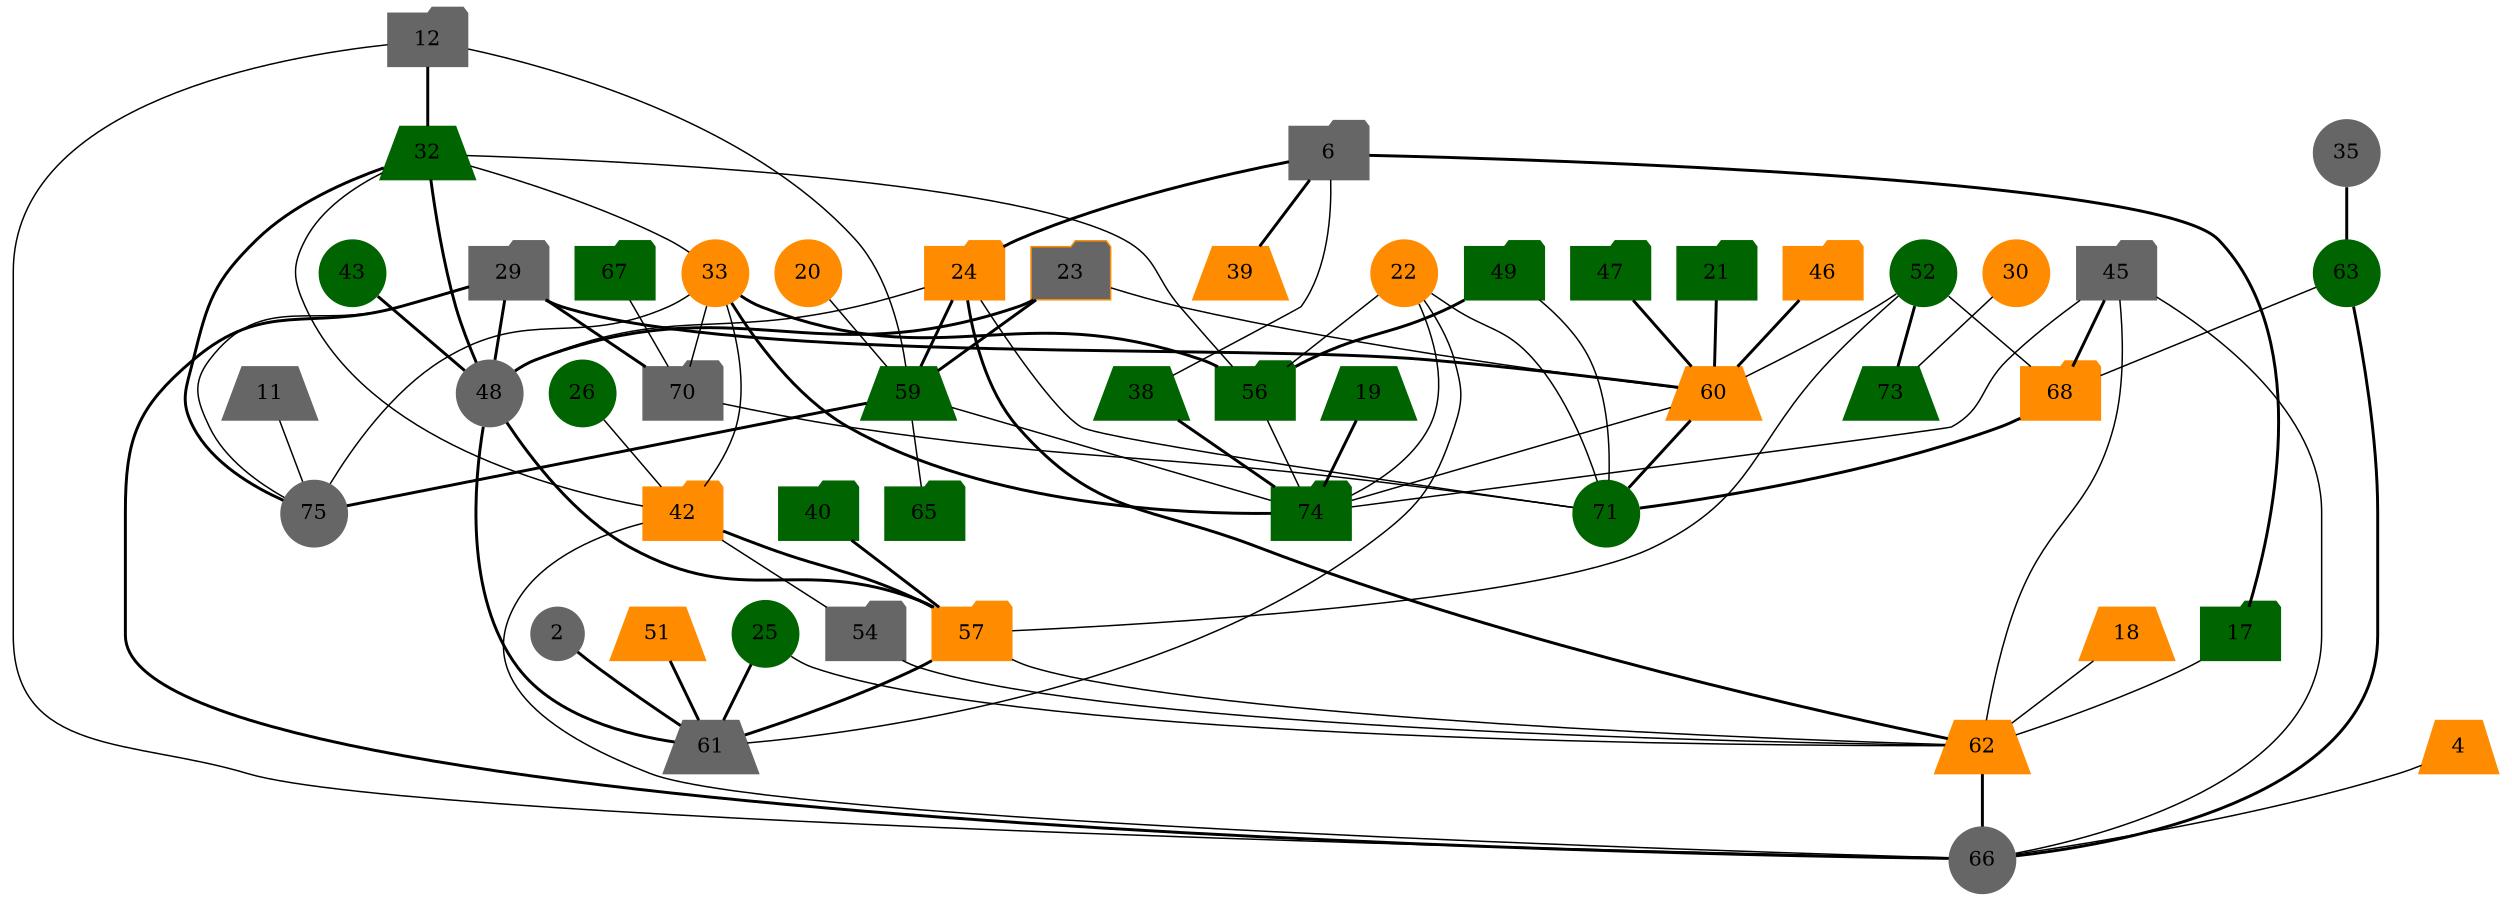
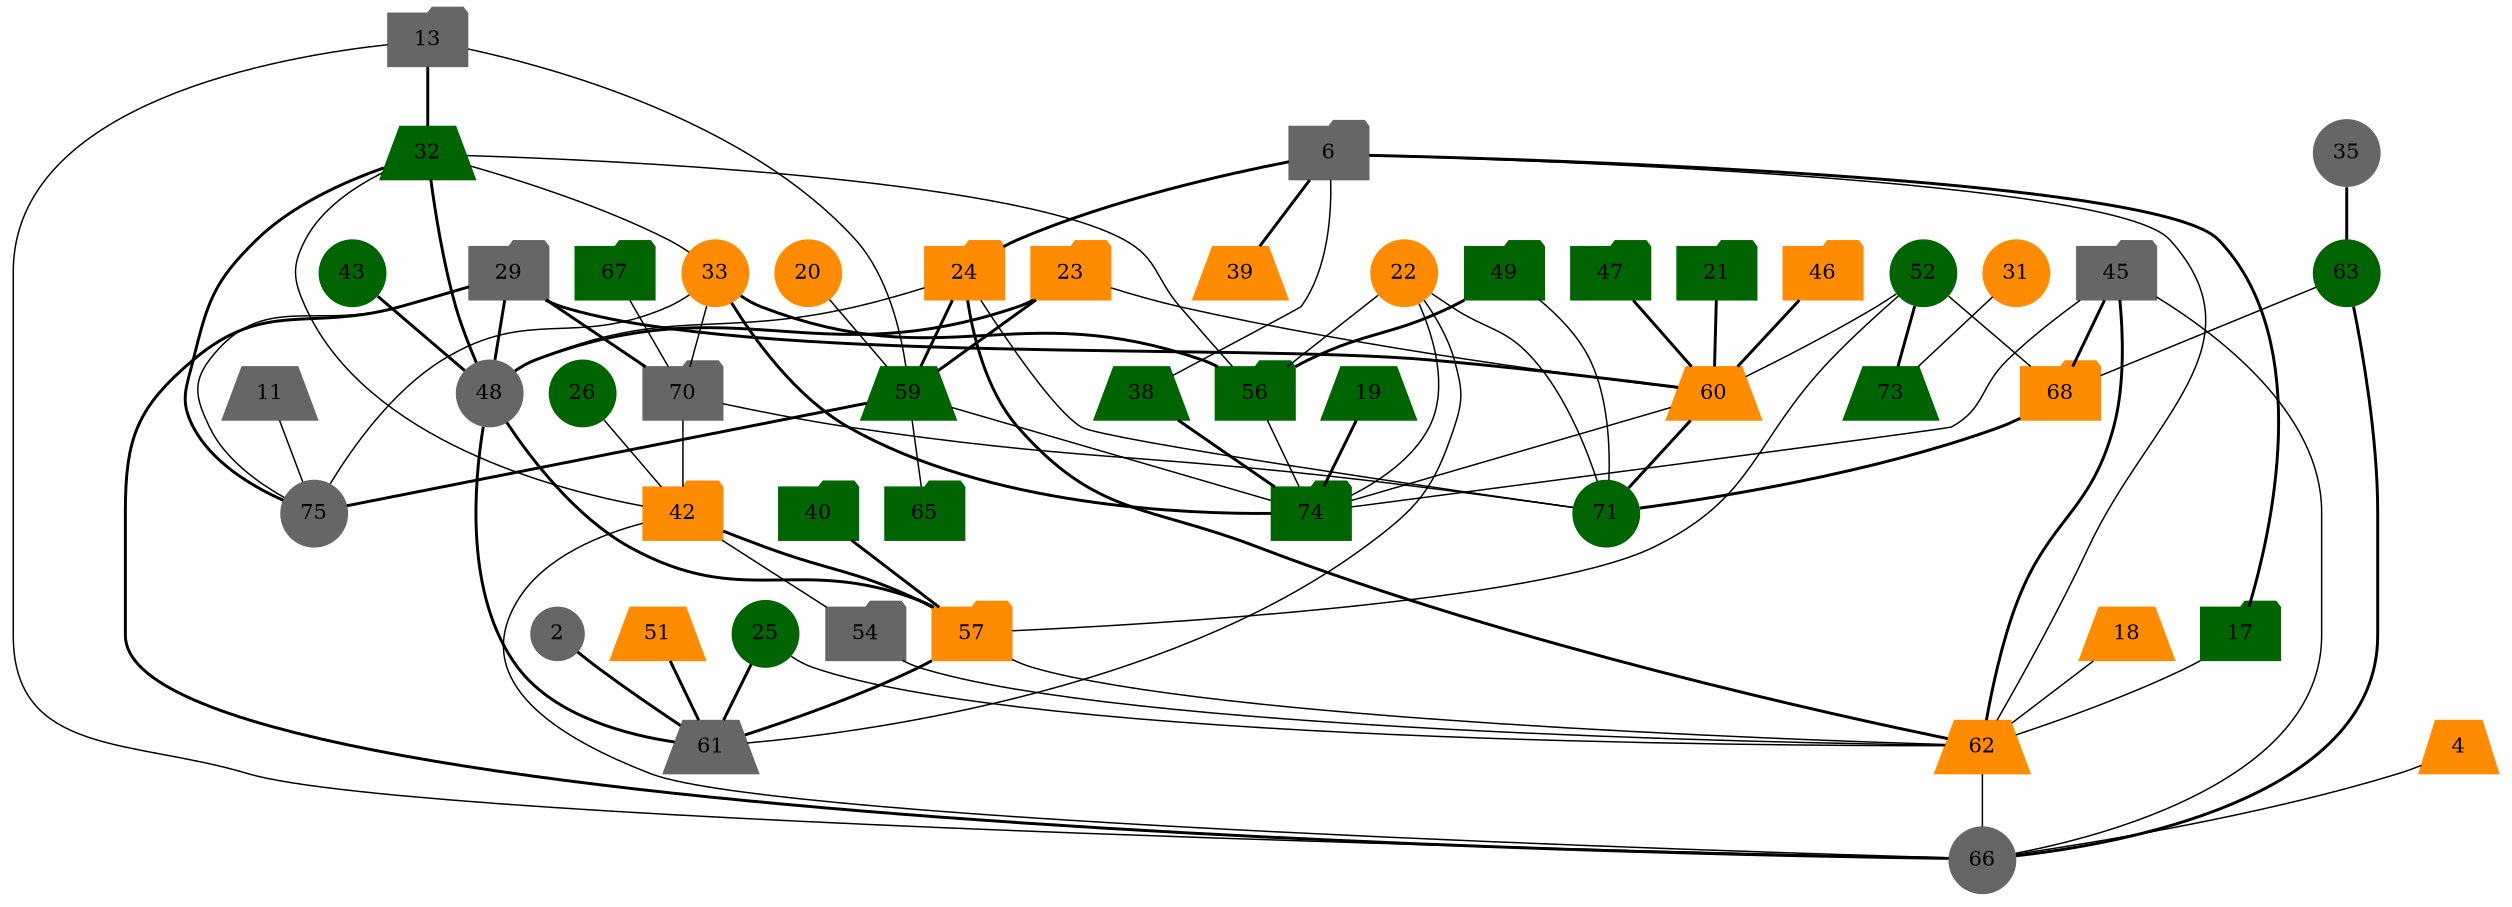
(428, 40) -> (428, 40)
none -> (2110, 216)
(1071, 273) -> (1071, 273)
(2016, 273) -> (2016, 273)
(741, 394) -> (683, 454)
(2070, 514) -> (2070, 514)
(1982, 800) -> (1982, 800)
